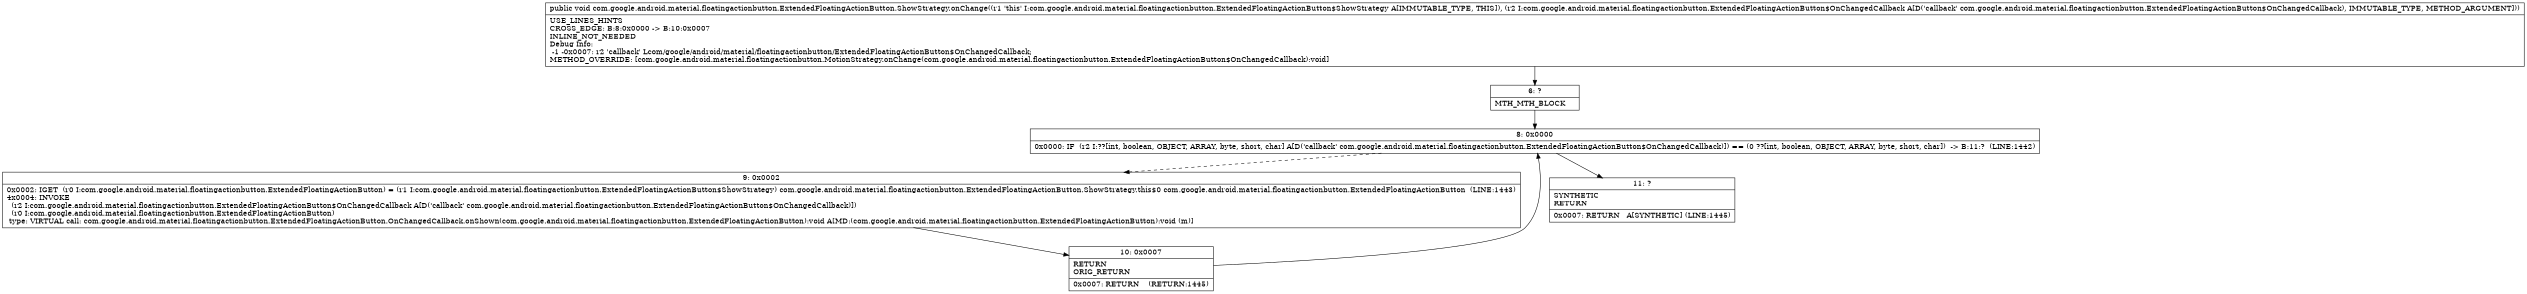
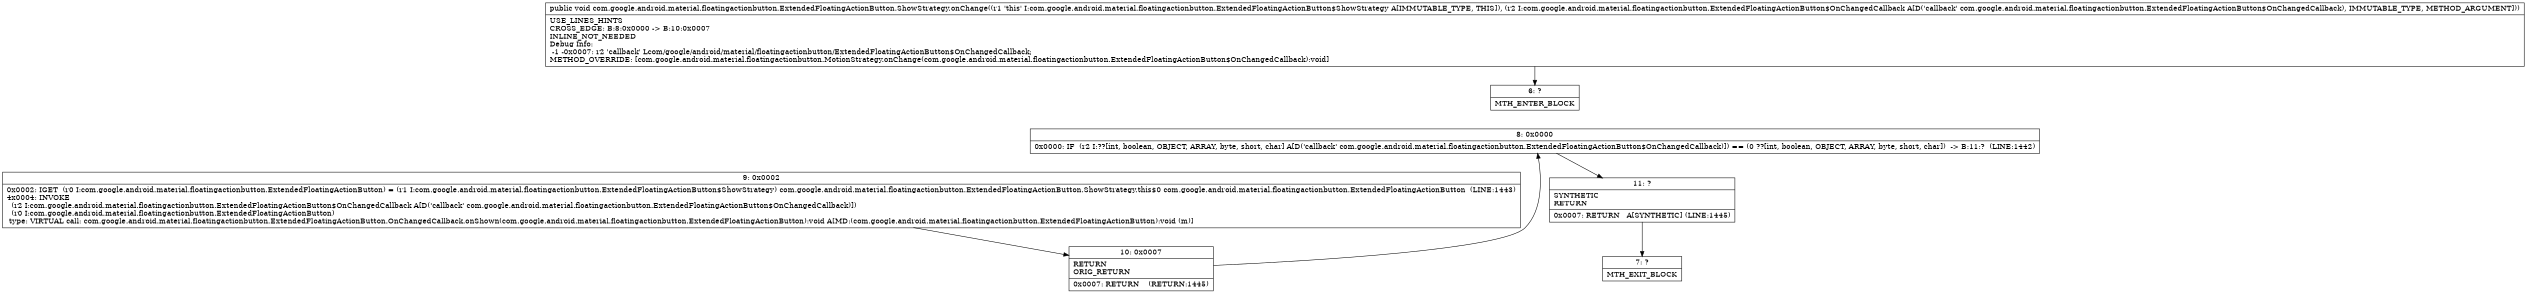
(1530, 104) -> (1535, 104)
(1535, 117) -> none
(1255, 163) -> none
none -> (1642, 269)
